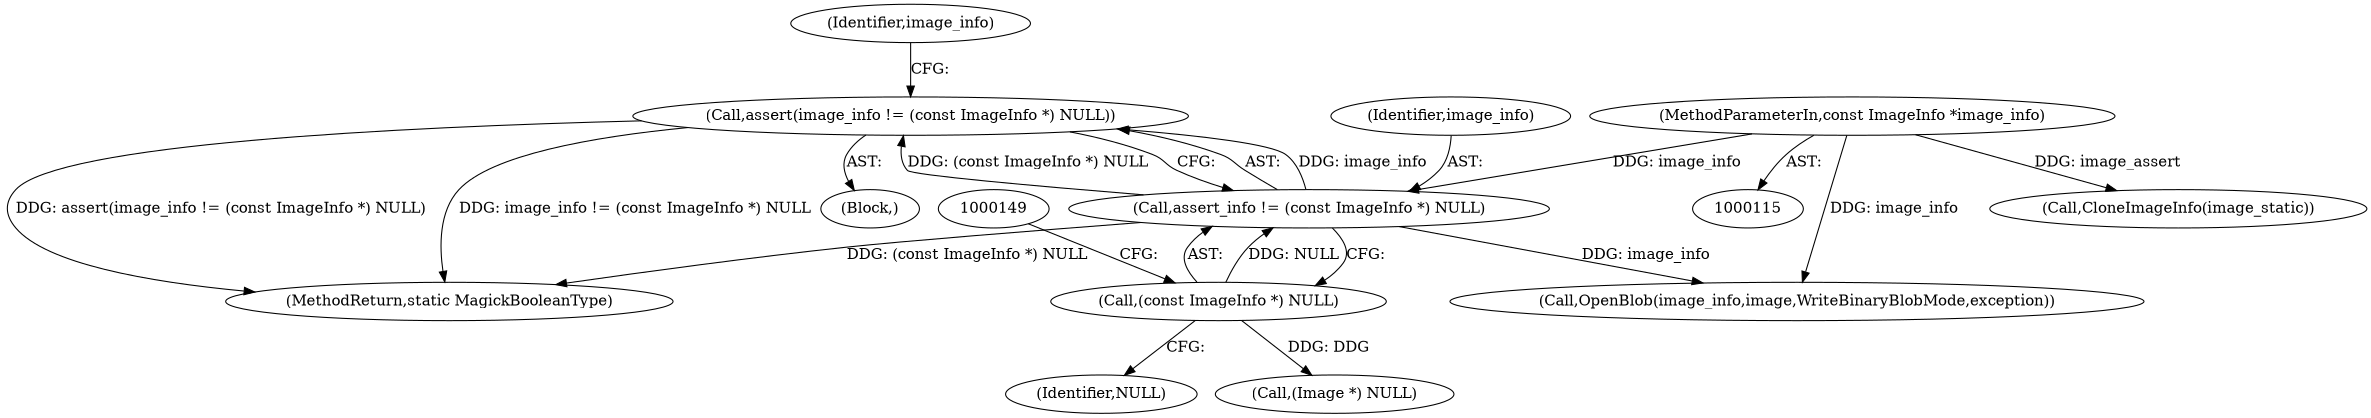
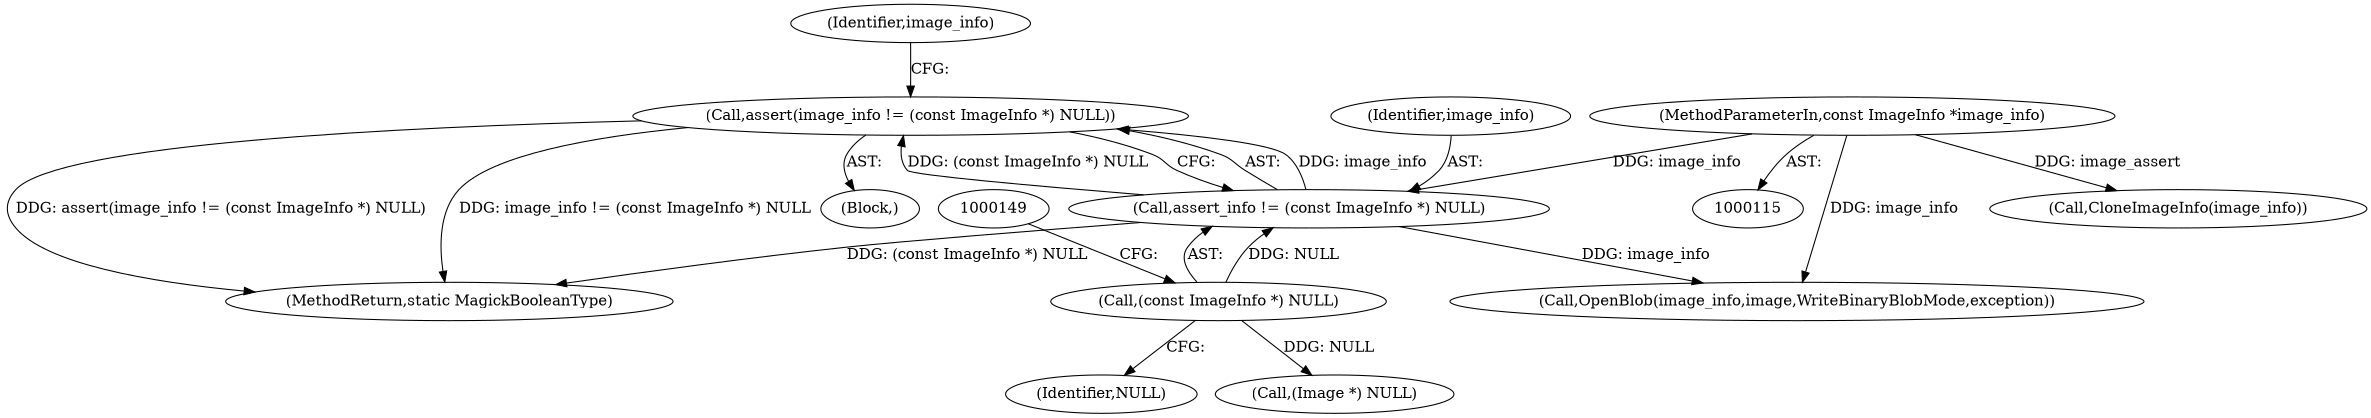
(2178, 209) -> (2178, 209)
(1346, 256) -> none
(1329, 348) -> (1329, 348)
